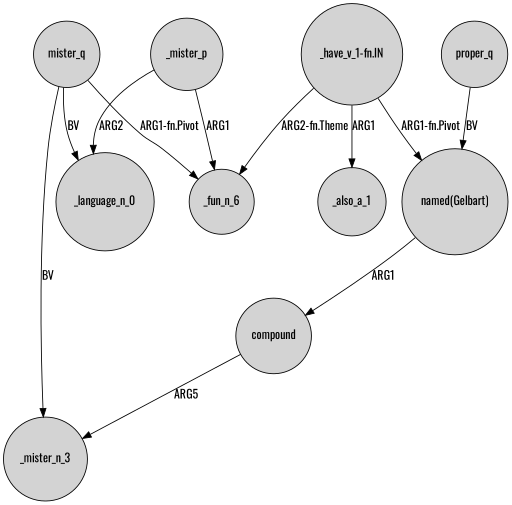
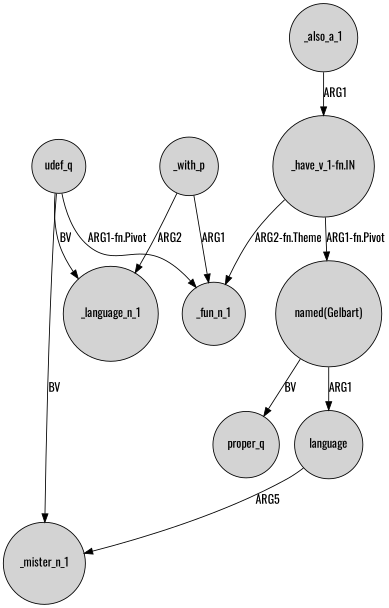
(67, 54) -> (59, 166)
(187, 54) -> (189, 166)
(467, 114) -> (284, 384)
(352, 132) -> (324, 90)
(105, 202) -> (111, 314)
(222, 202) -> (214, 314)
(274, 336) -> (329, 445)
(45, 459) -> (44, 563)
